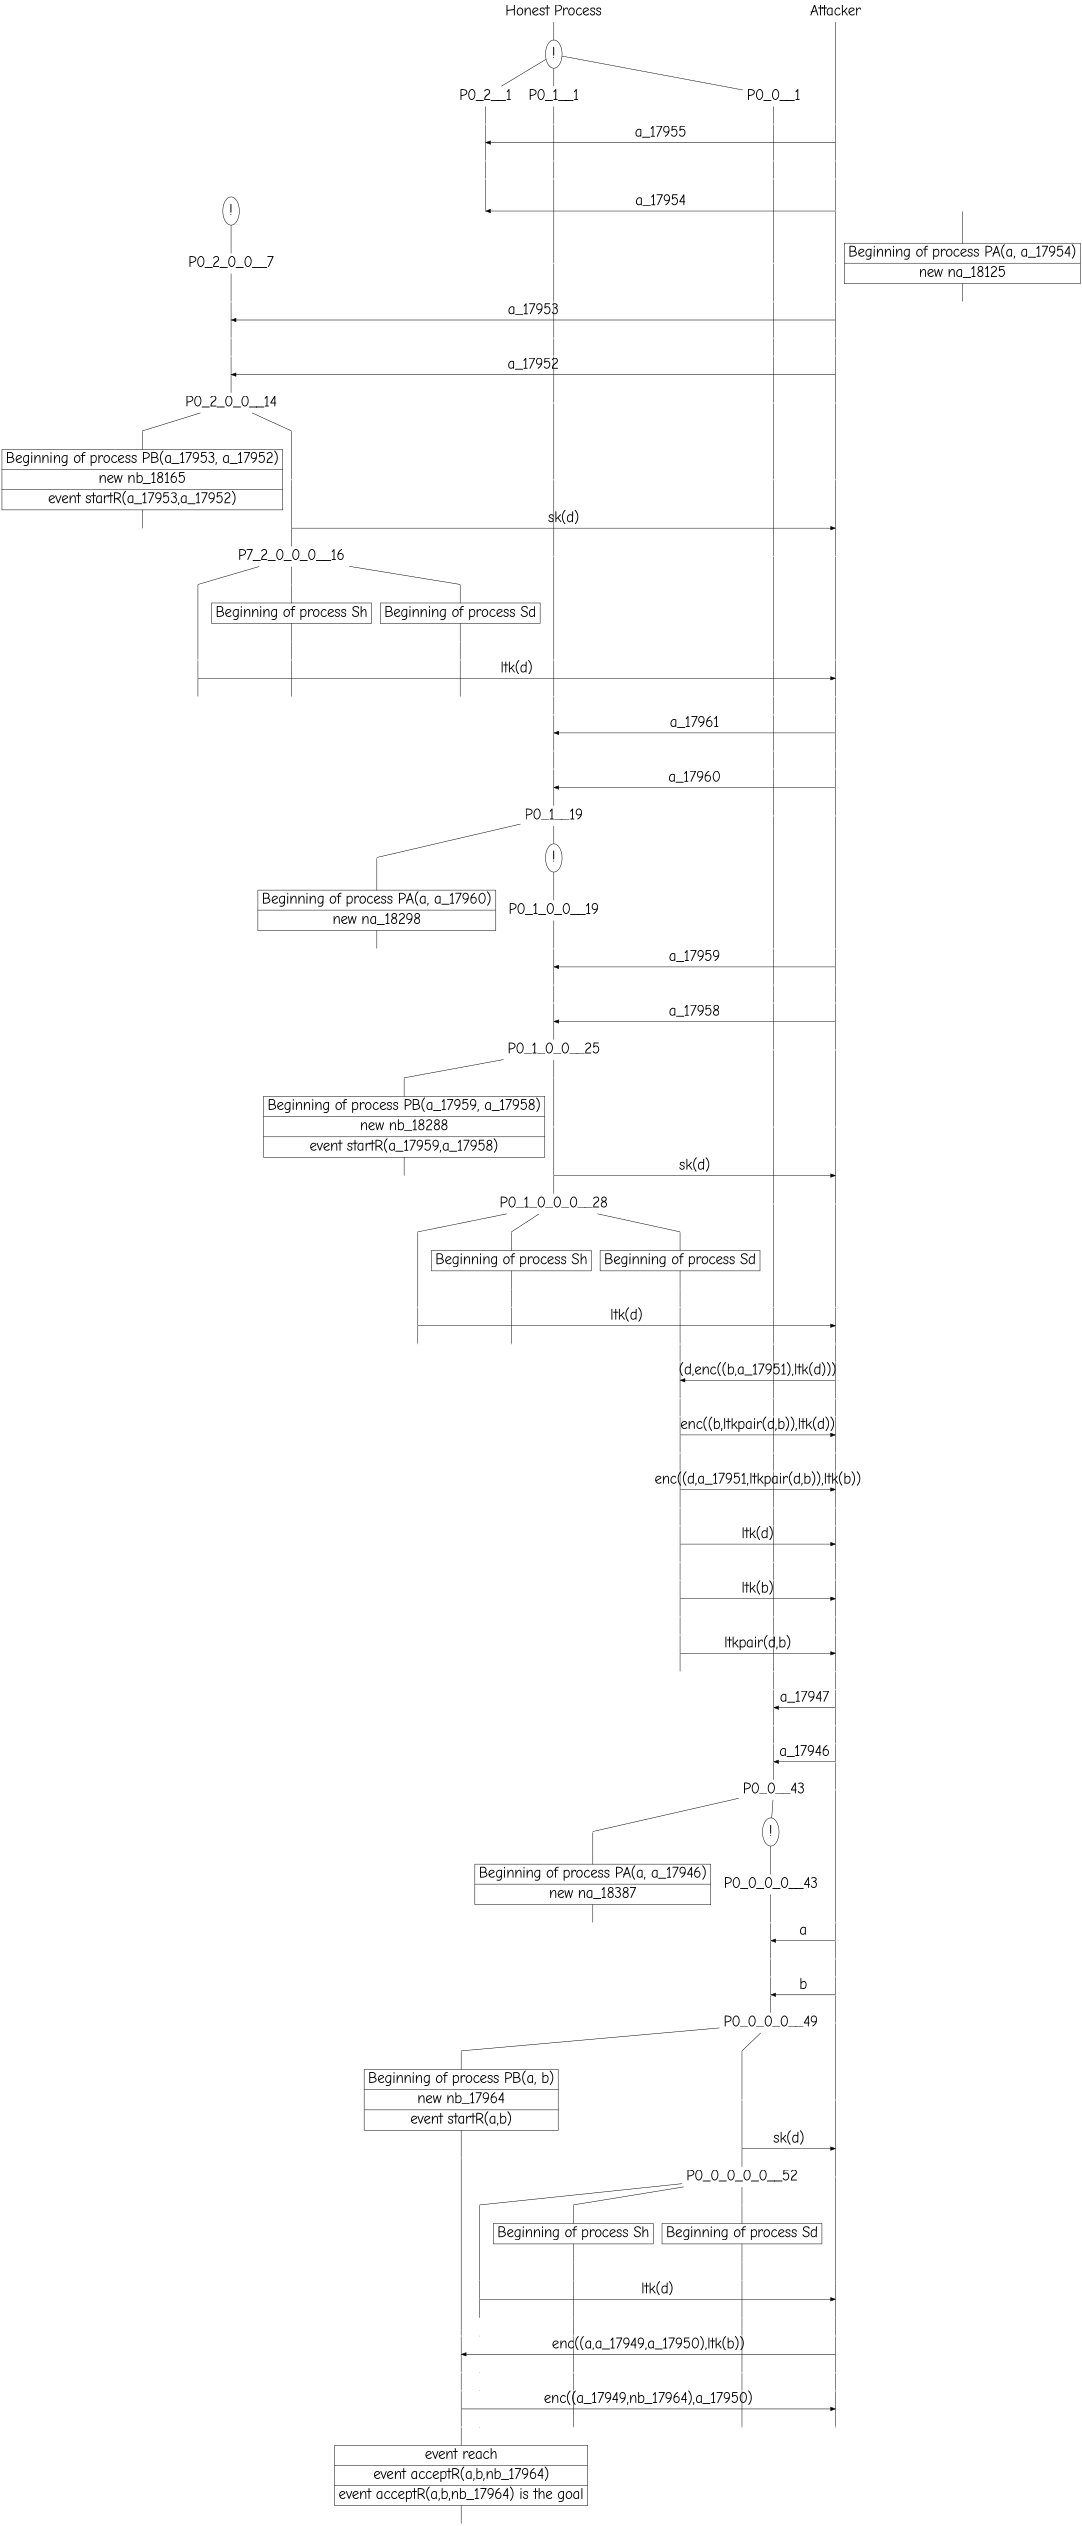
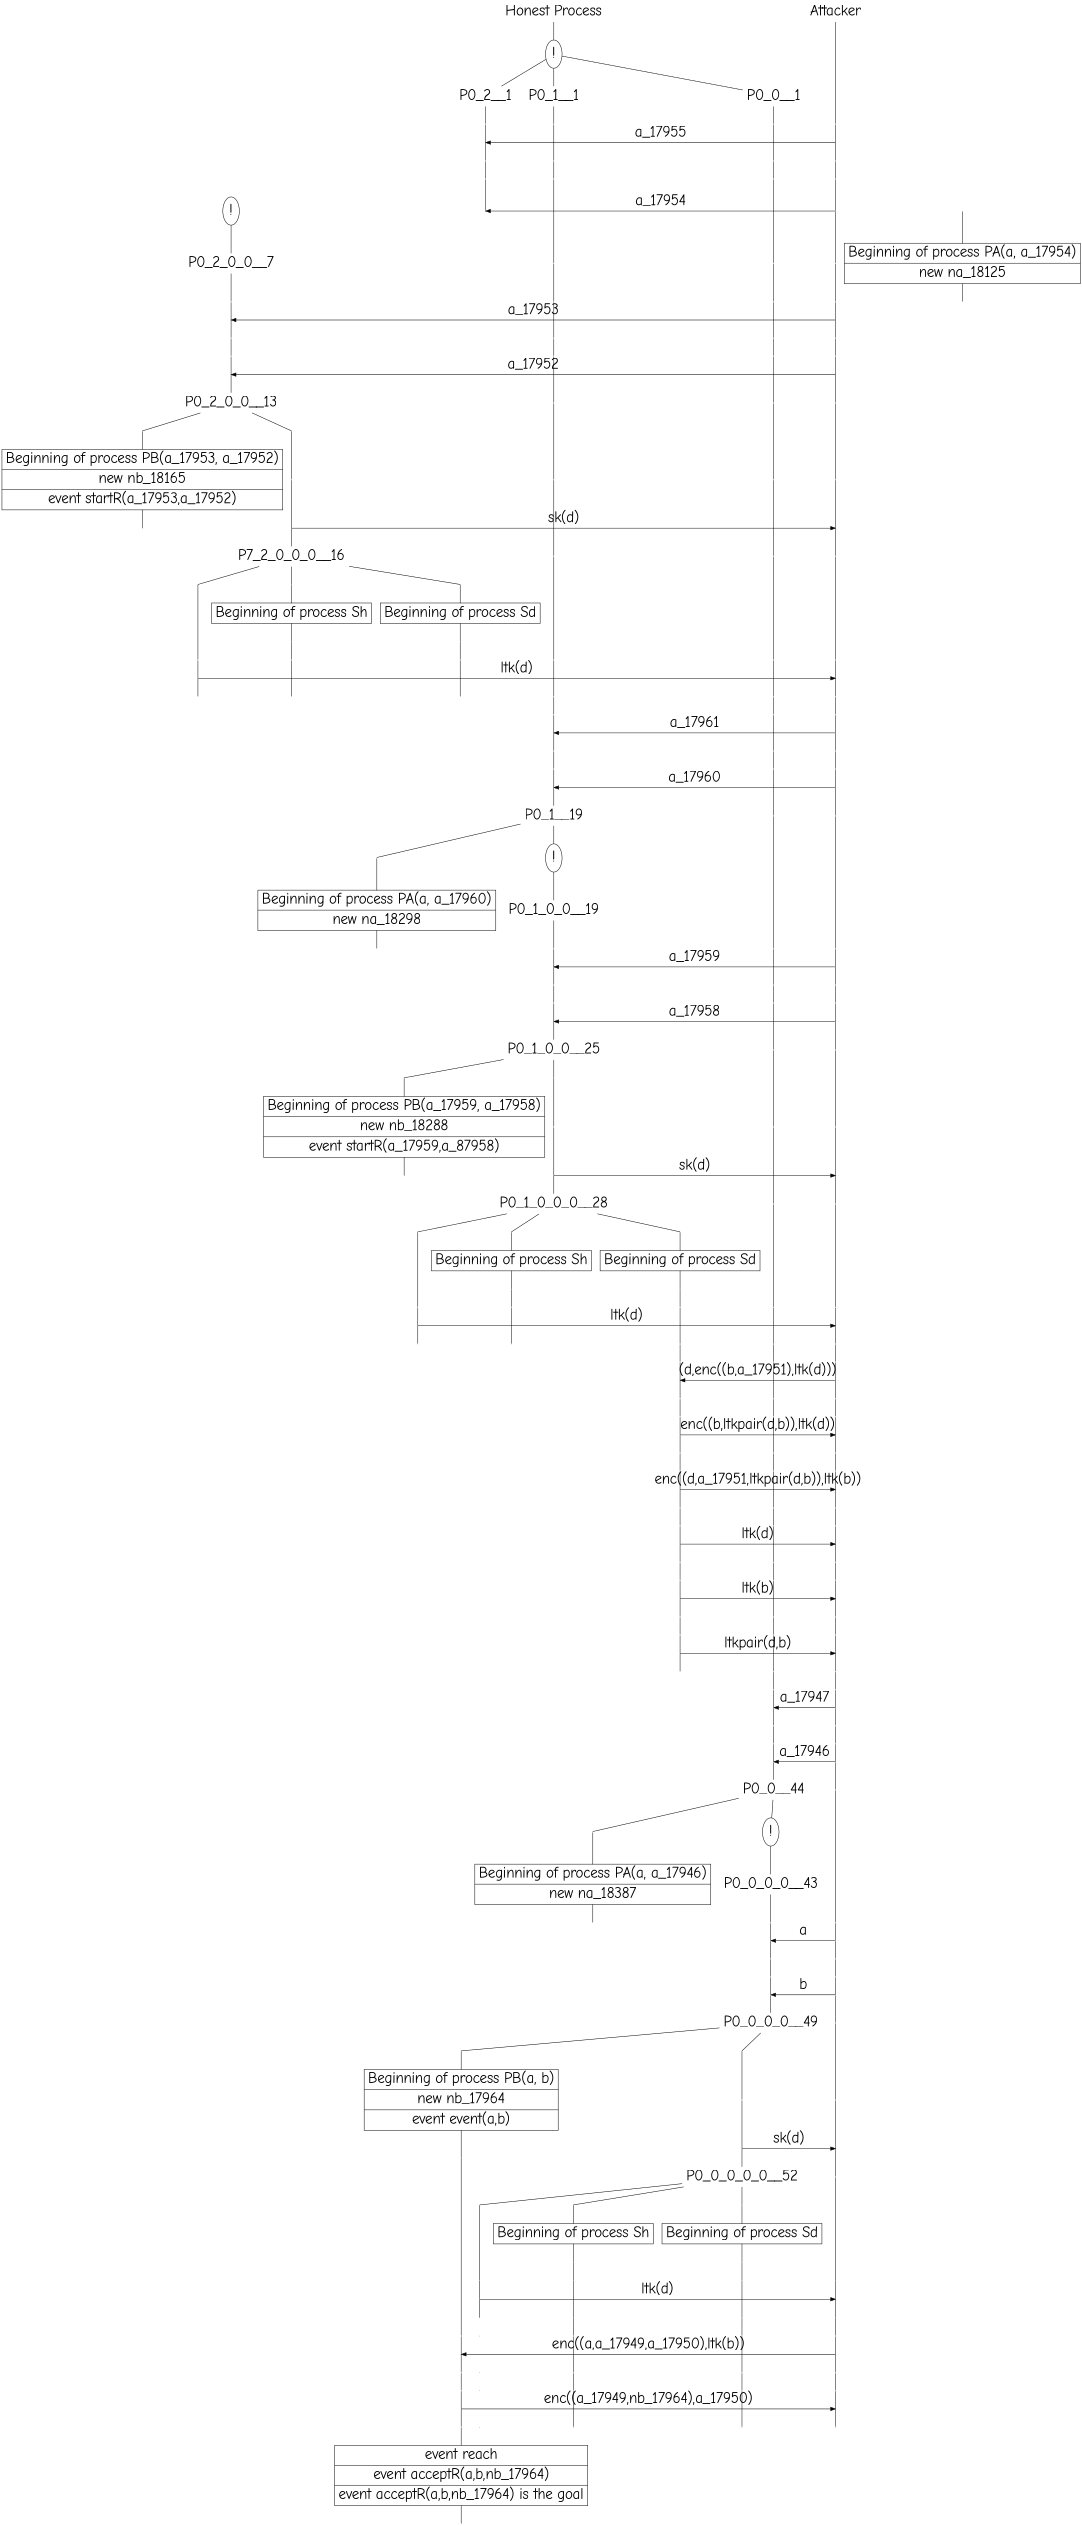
(231, 403) -> (231, 403)
(404, 1146) -> (404, 1146)
(774, 1790) -> (774, 1790)
(461, 2119) -> (461, 2119)
